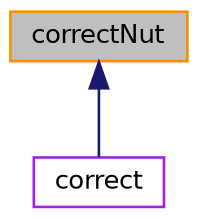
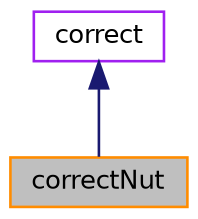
(99, 123) -> (99, 123)
